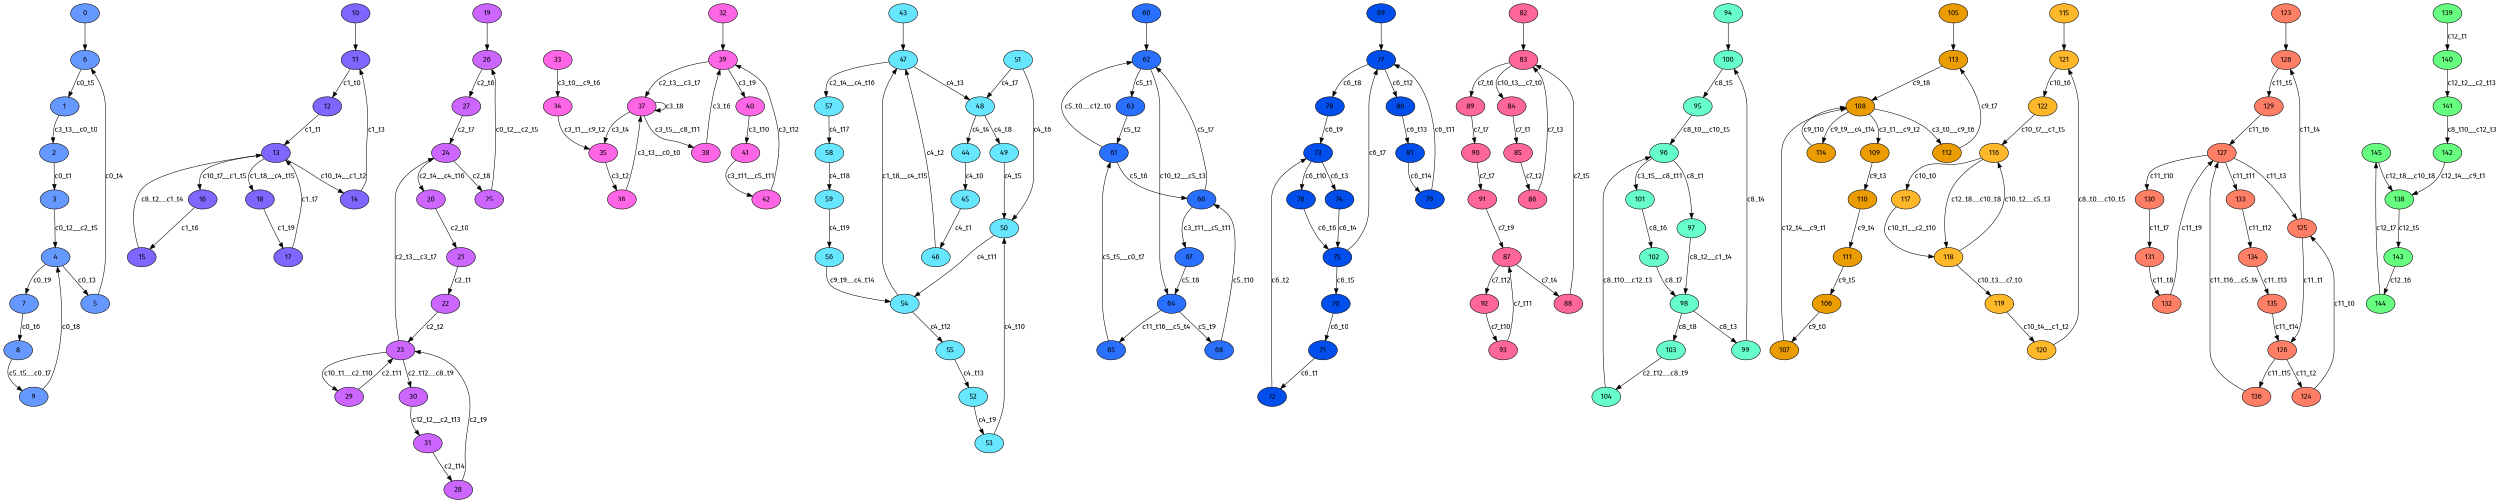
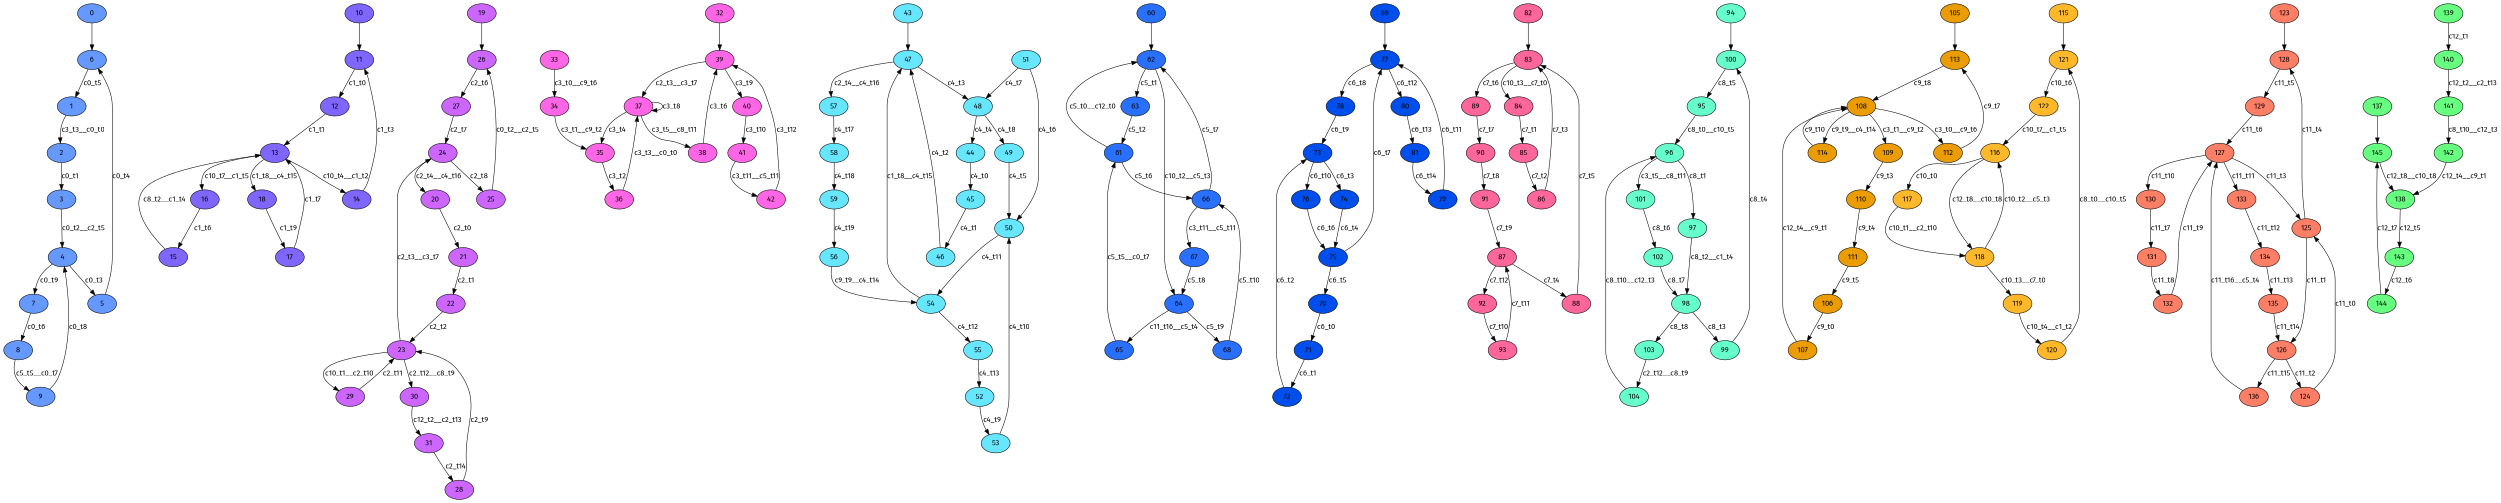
none -> (2377, 106)
(1487, 176) -> (1492, 176)
